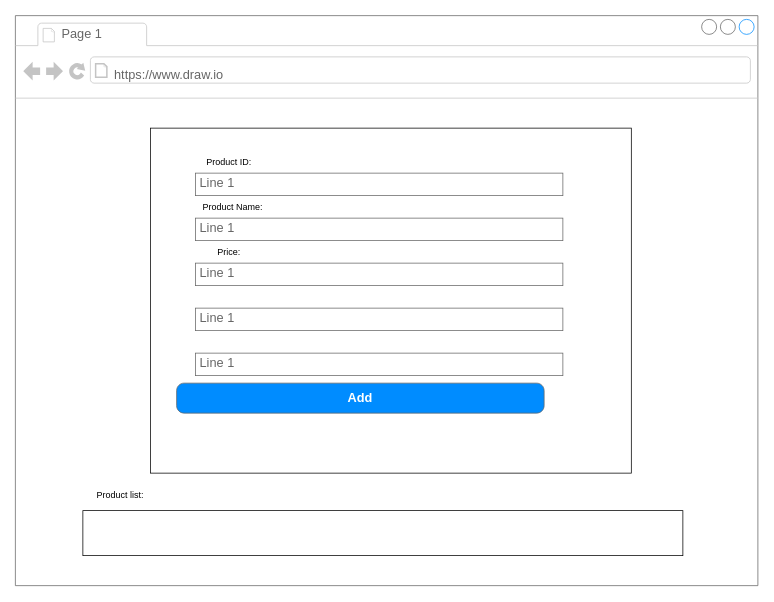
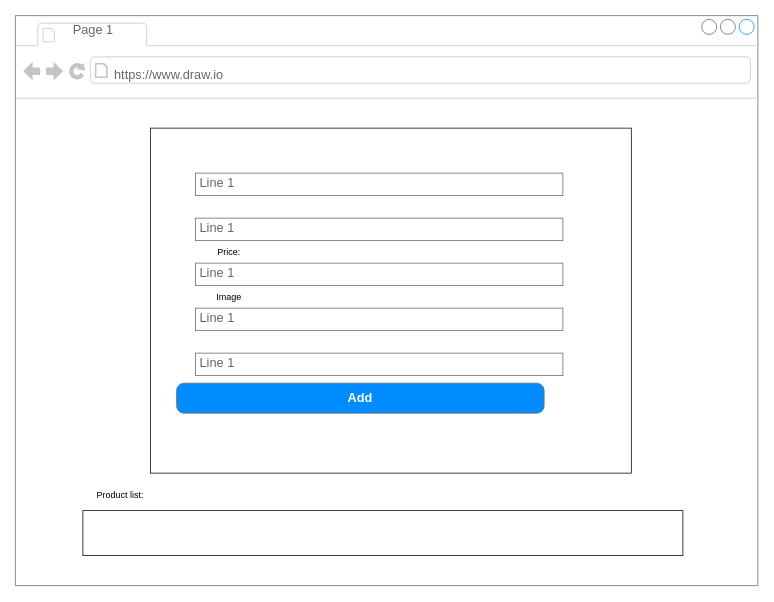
(102, 34) -> (113, 30)
(229, 162) -> none
(233, 207) -> none
none -> (229, 297)
